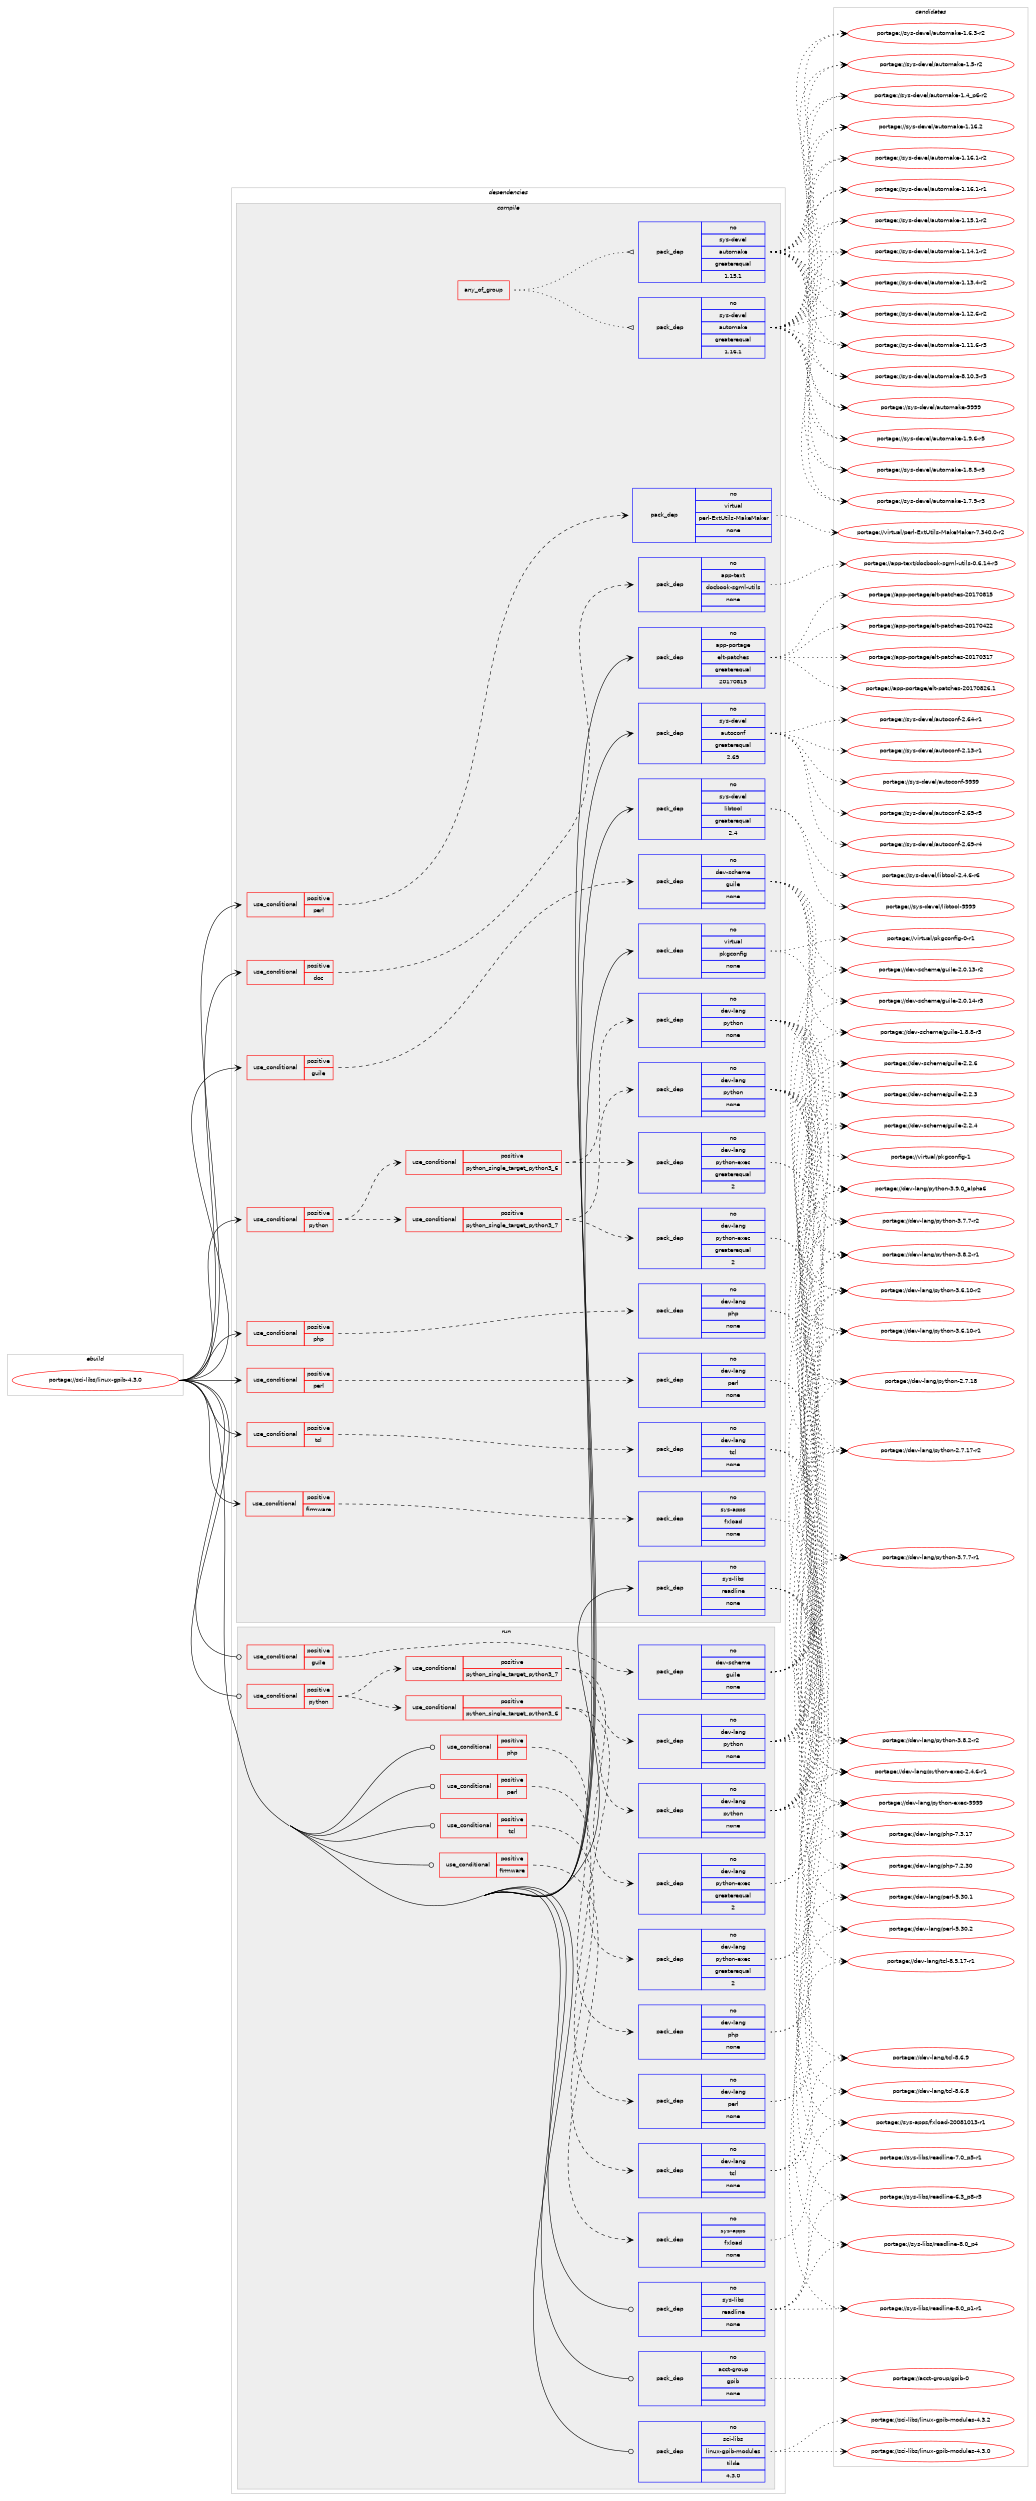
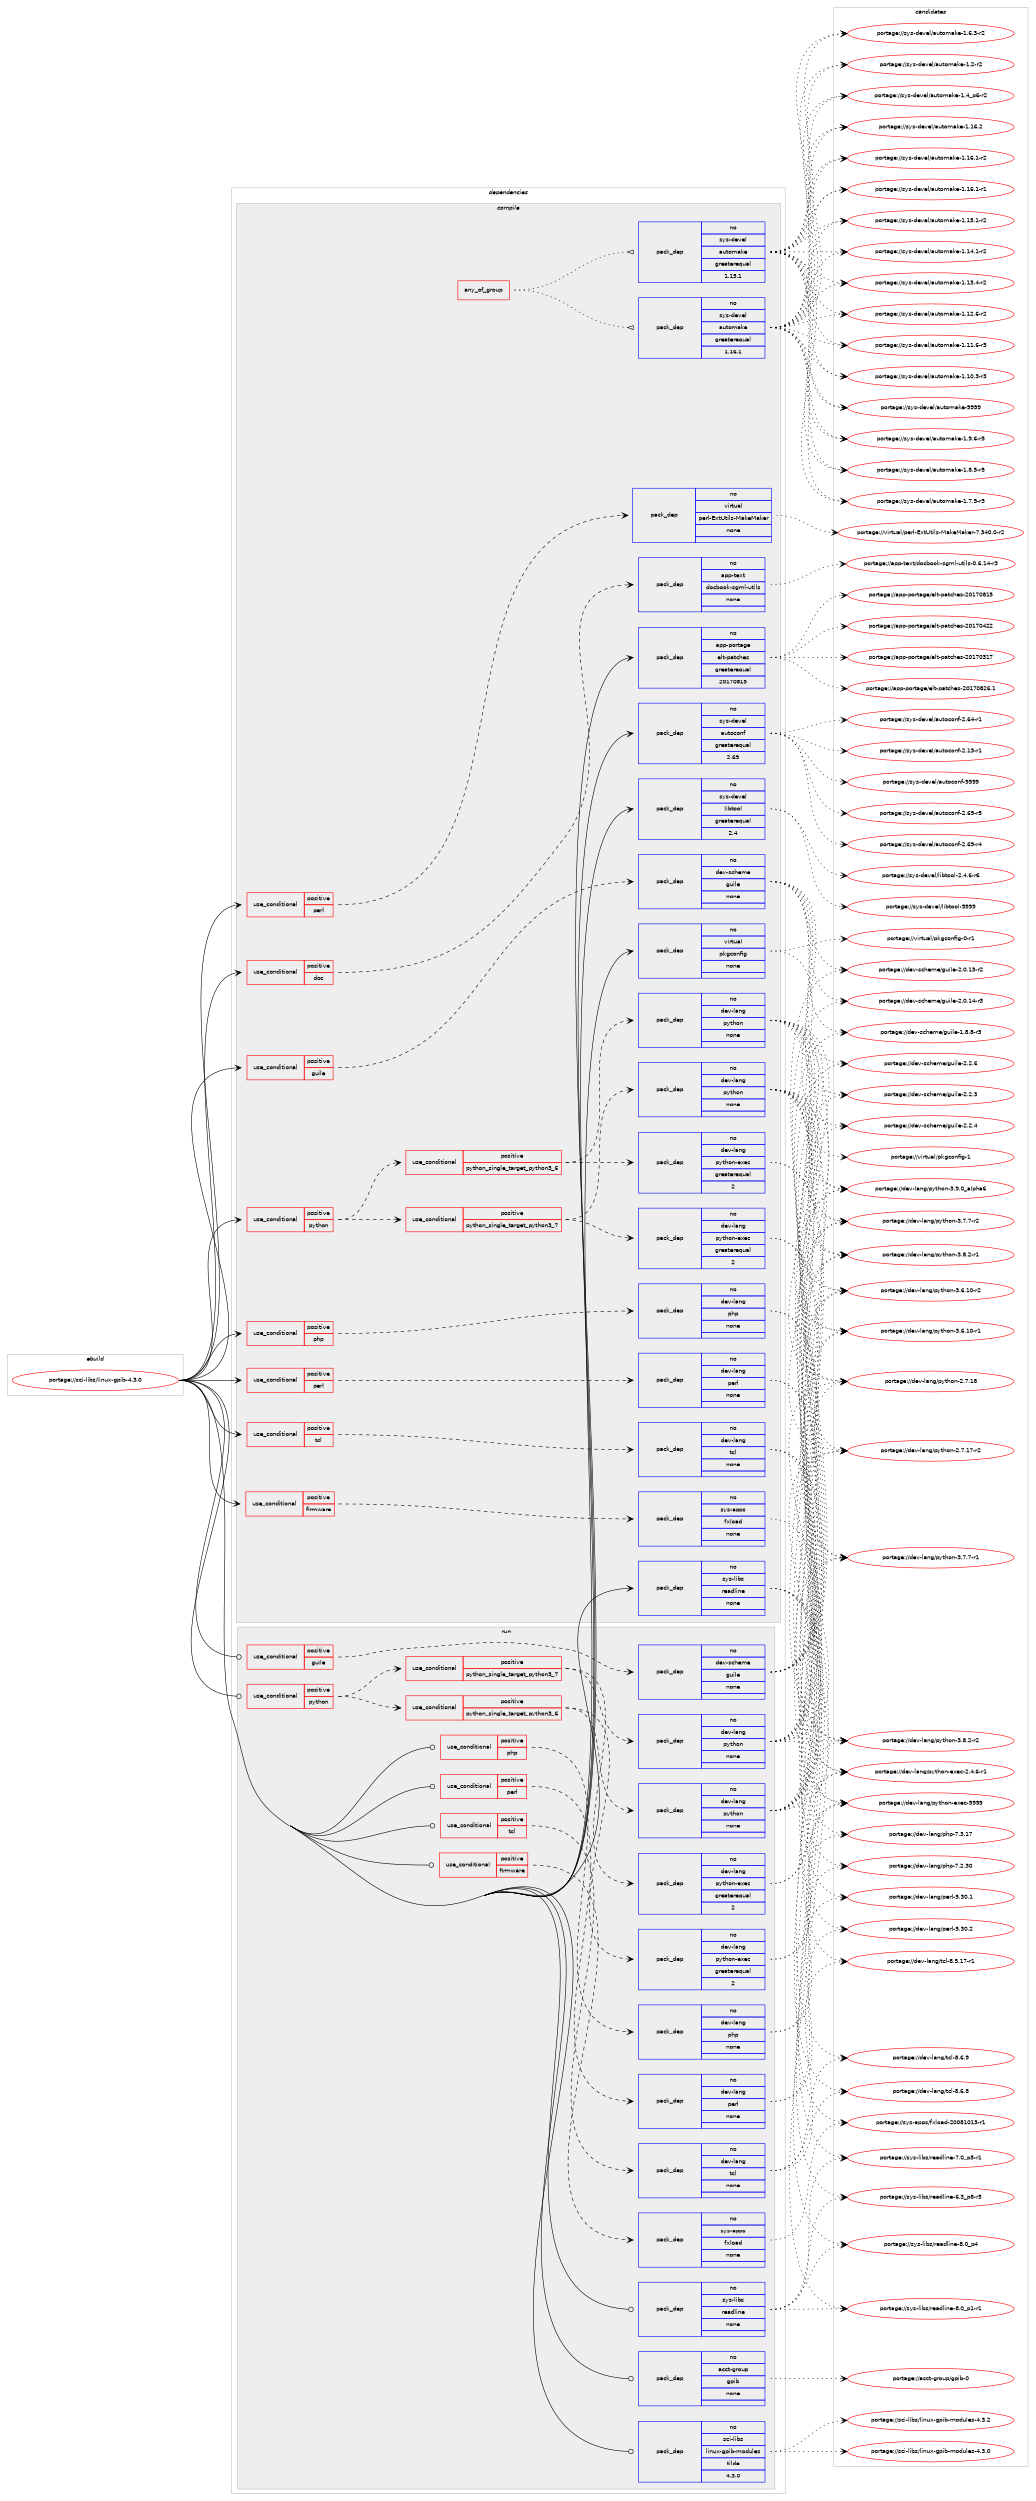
(931, 65) -> (931, 65)
(931, 377) -> (931, 377)
